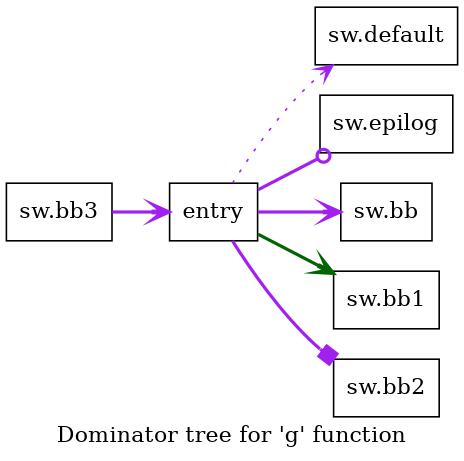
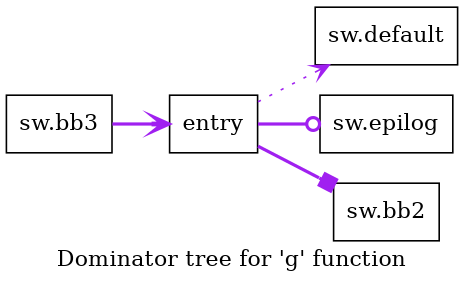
(386, 212) -> none
(386, 300) -> none
